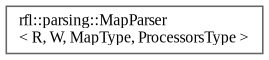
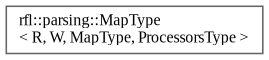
(135, 30) -> (135, 30)
